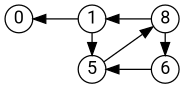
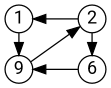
(19, 19) -> none
(165, 19) -> (92, 19)
(92, 69) -> (19, 69)
